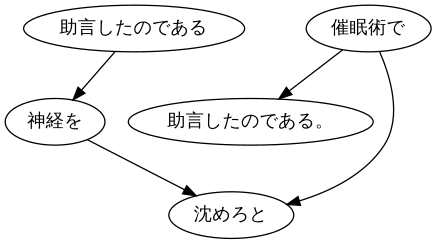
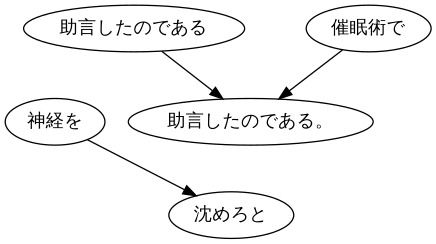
(98, 71) -> (187, 71)
(382, 148) -> none
